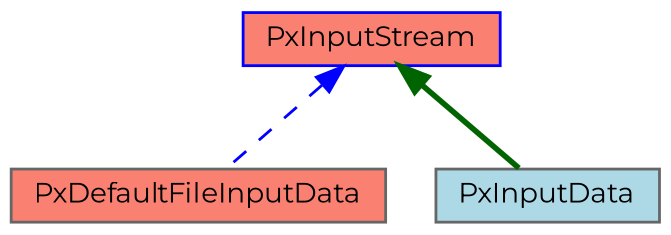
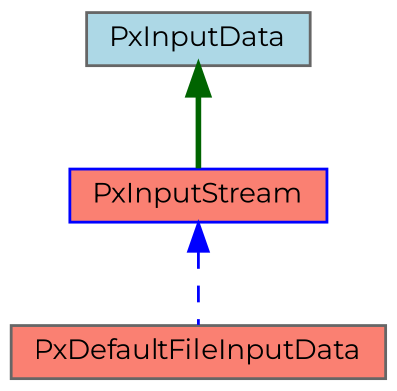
(470, 127) -> (198, 132)
